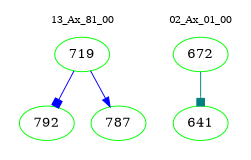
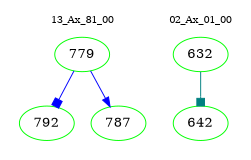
(82, 54) -> (82, 54)
(201, 54) -> (201, 54)
(201, 123) -> (201, 123)
